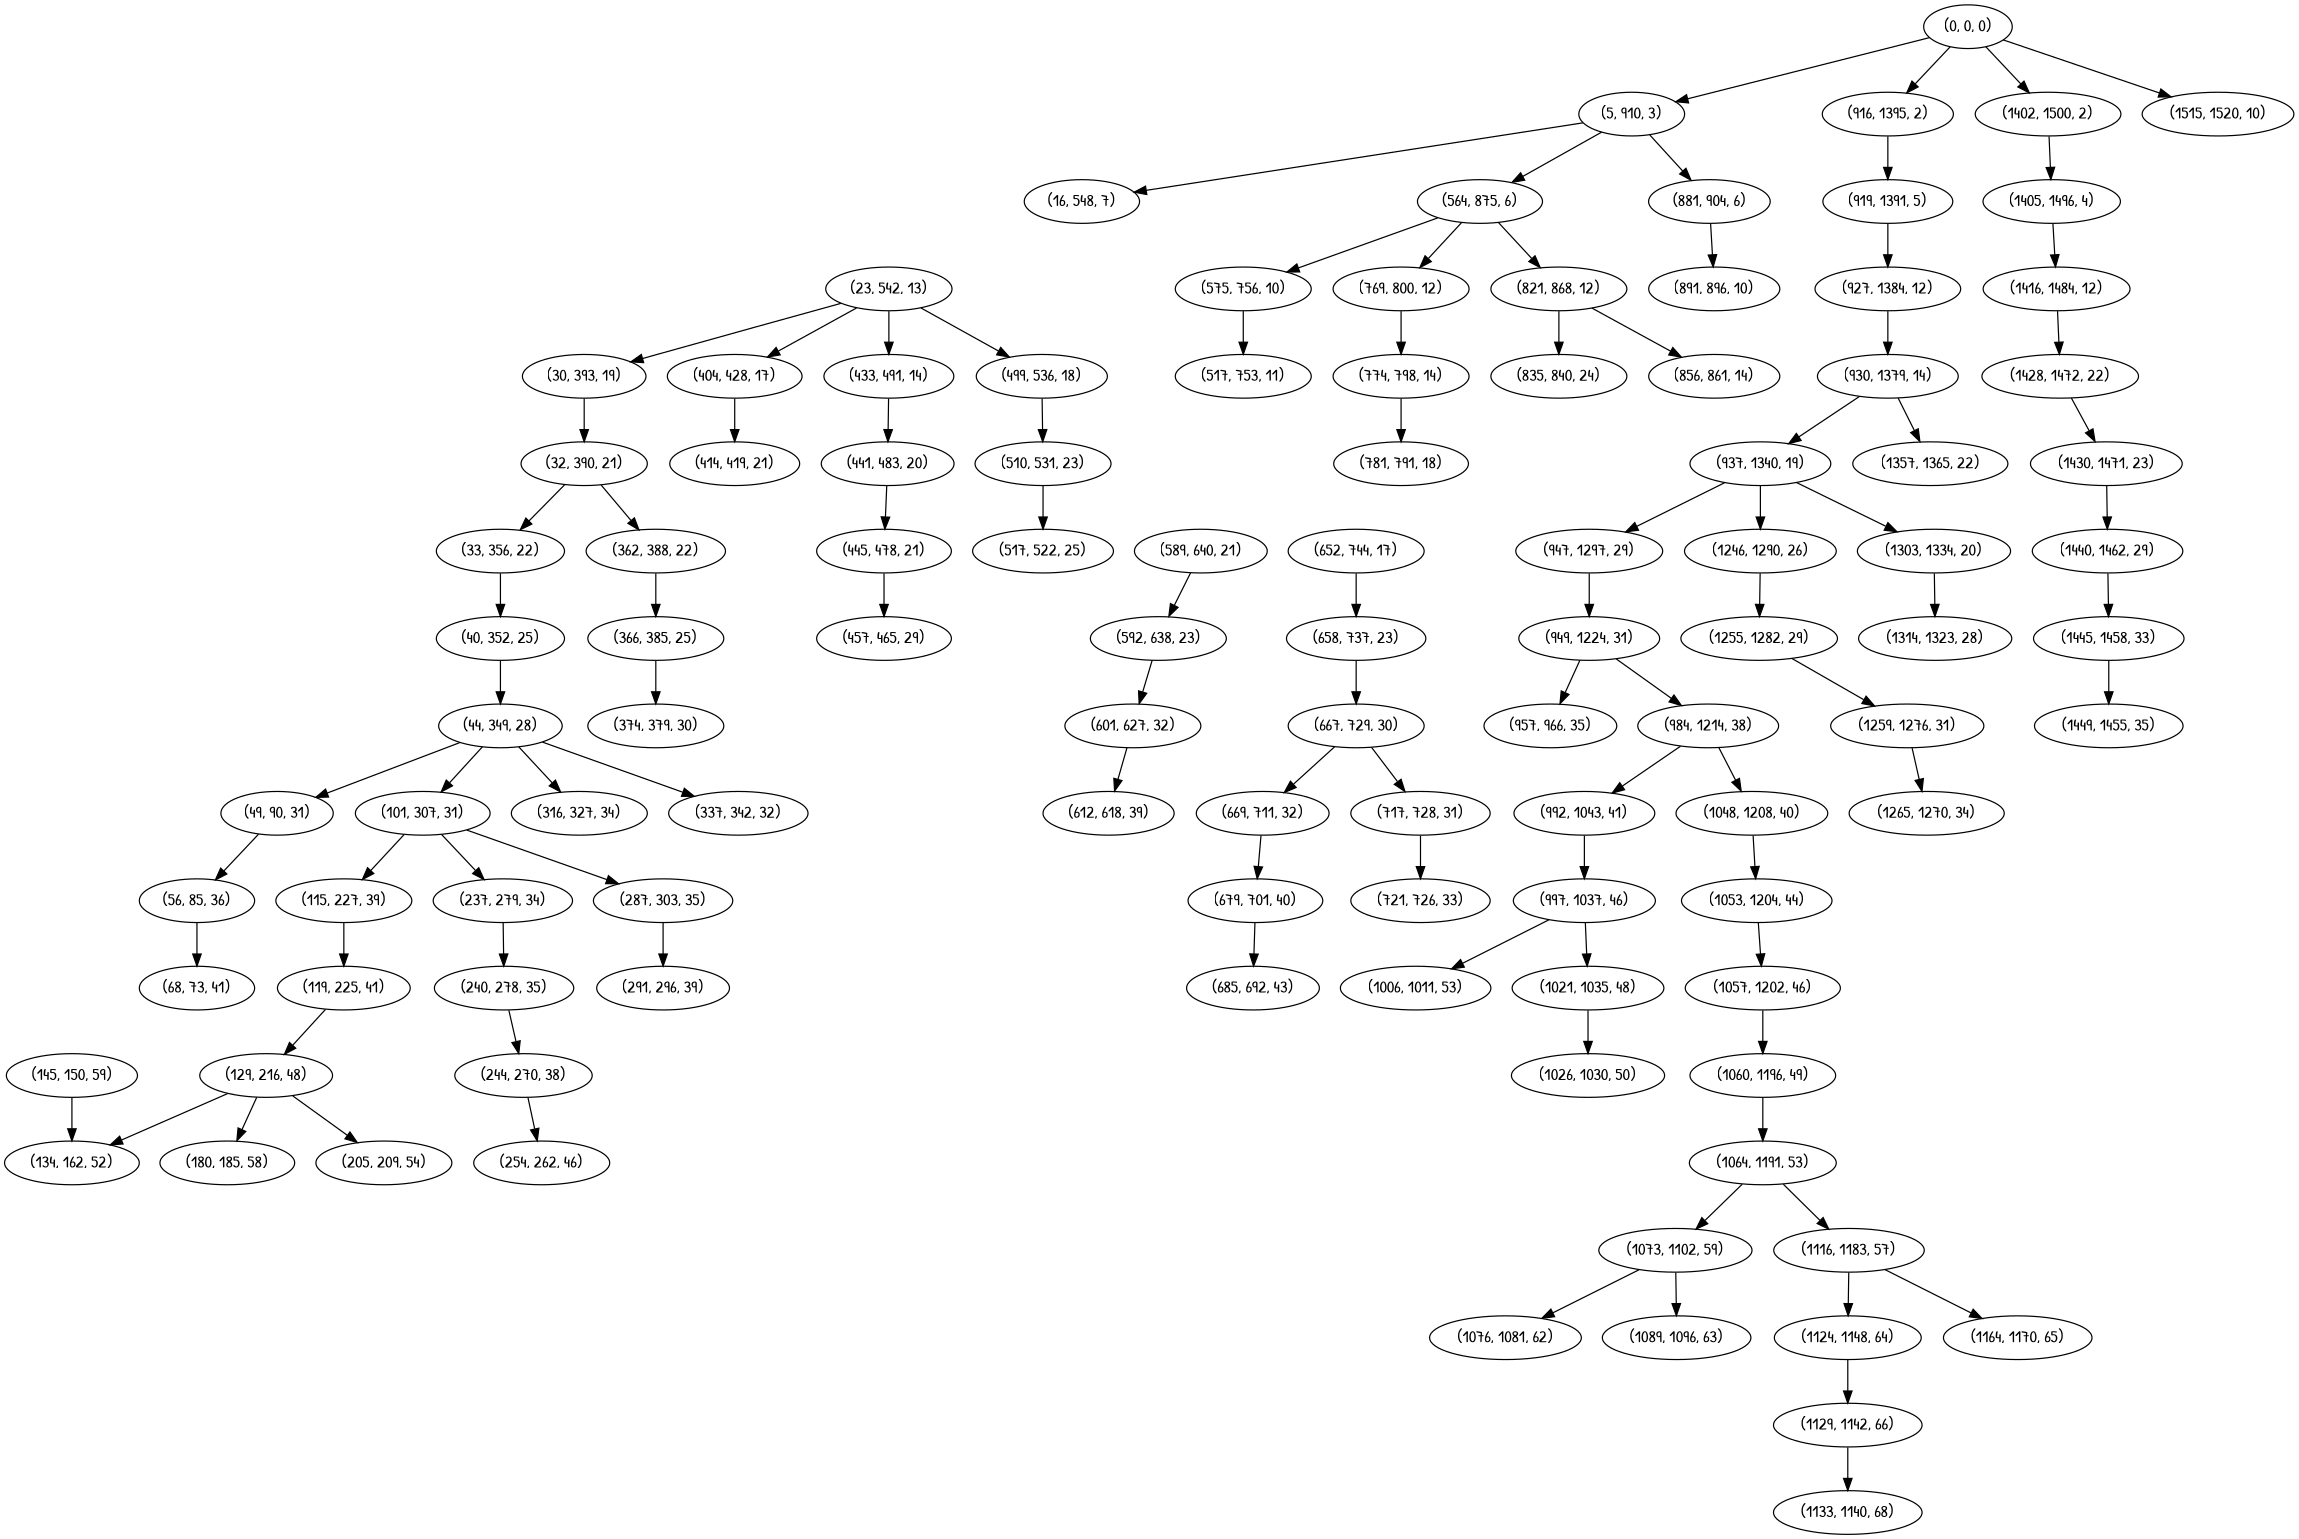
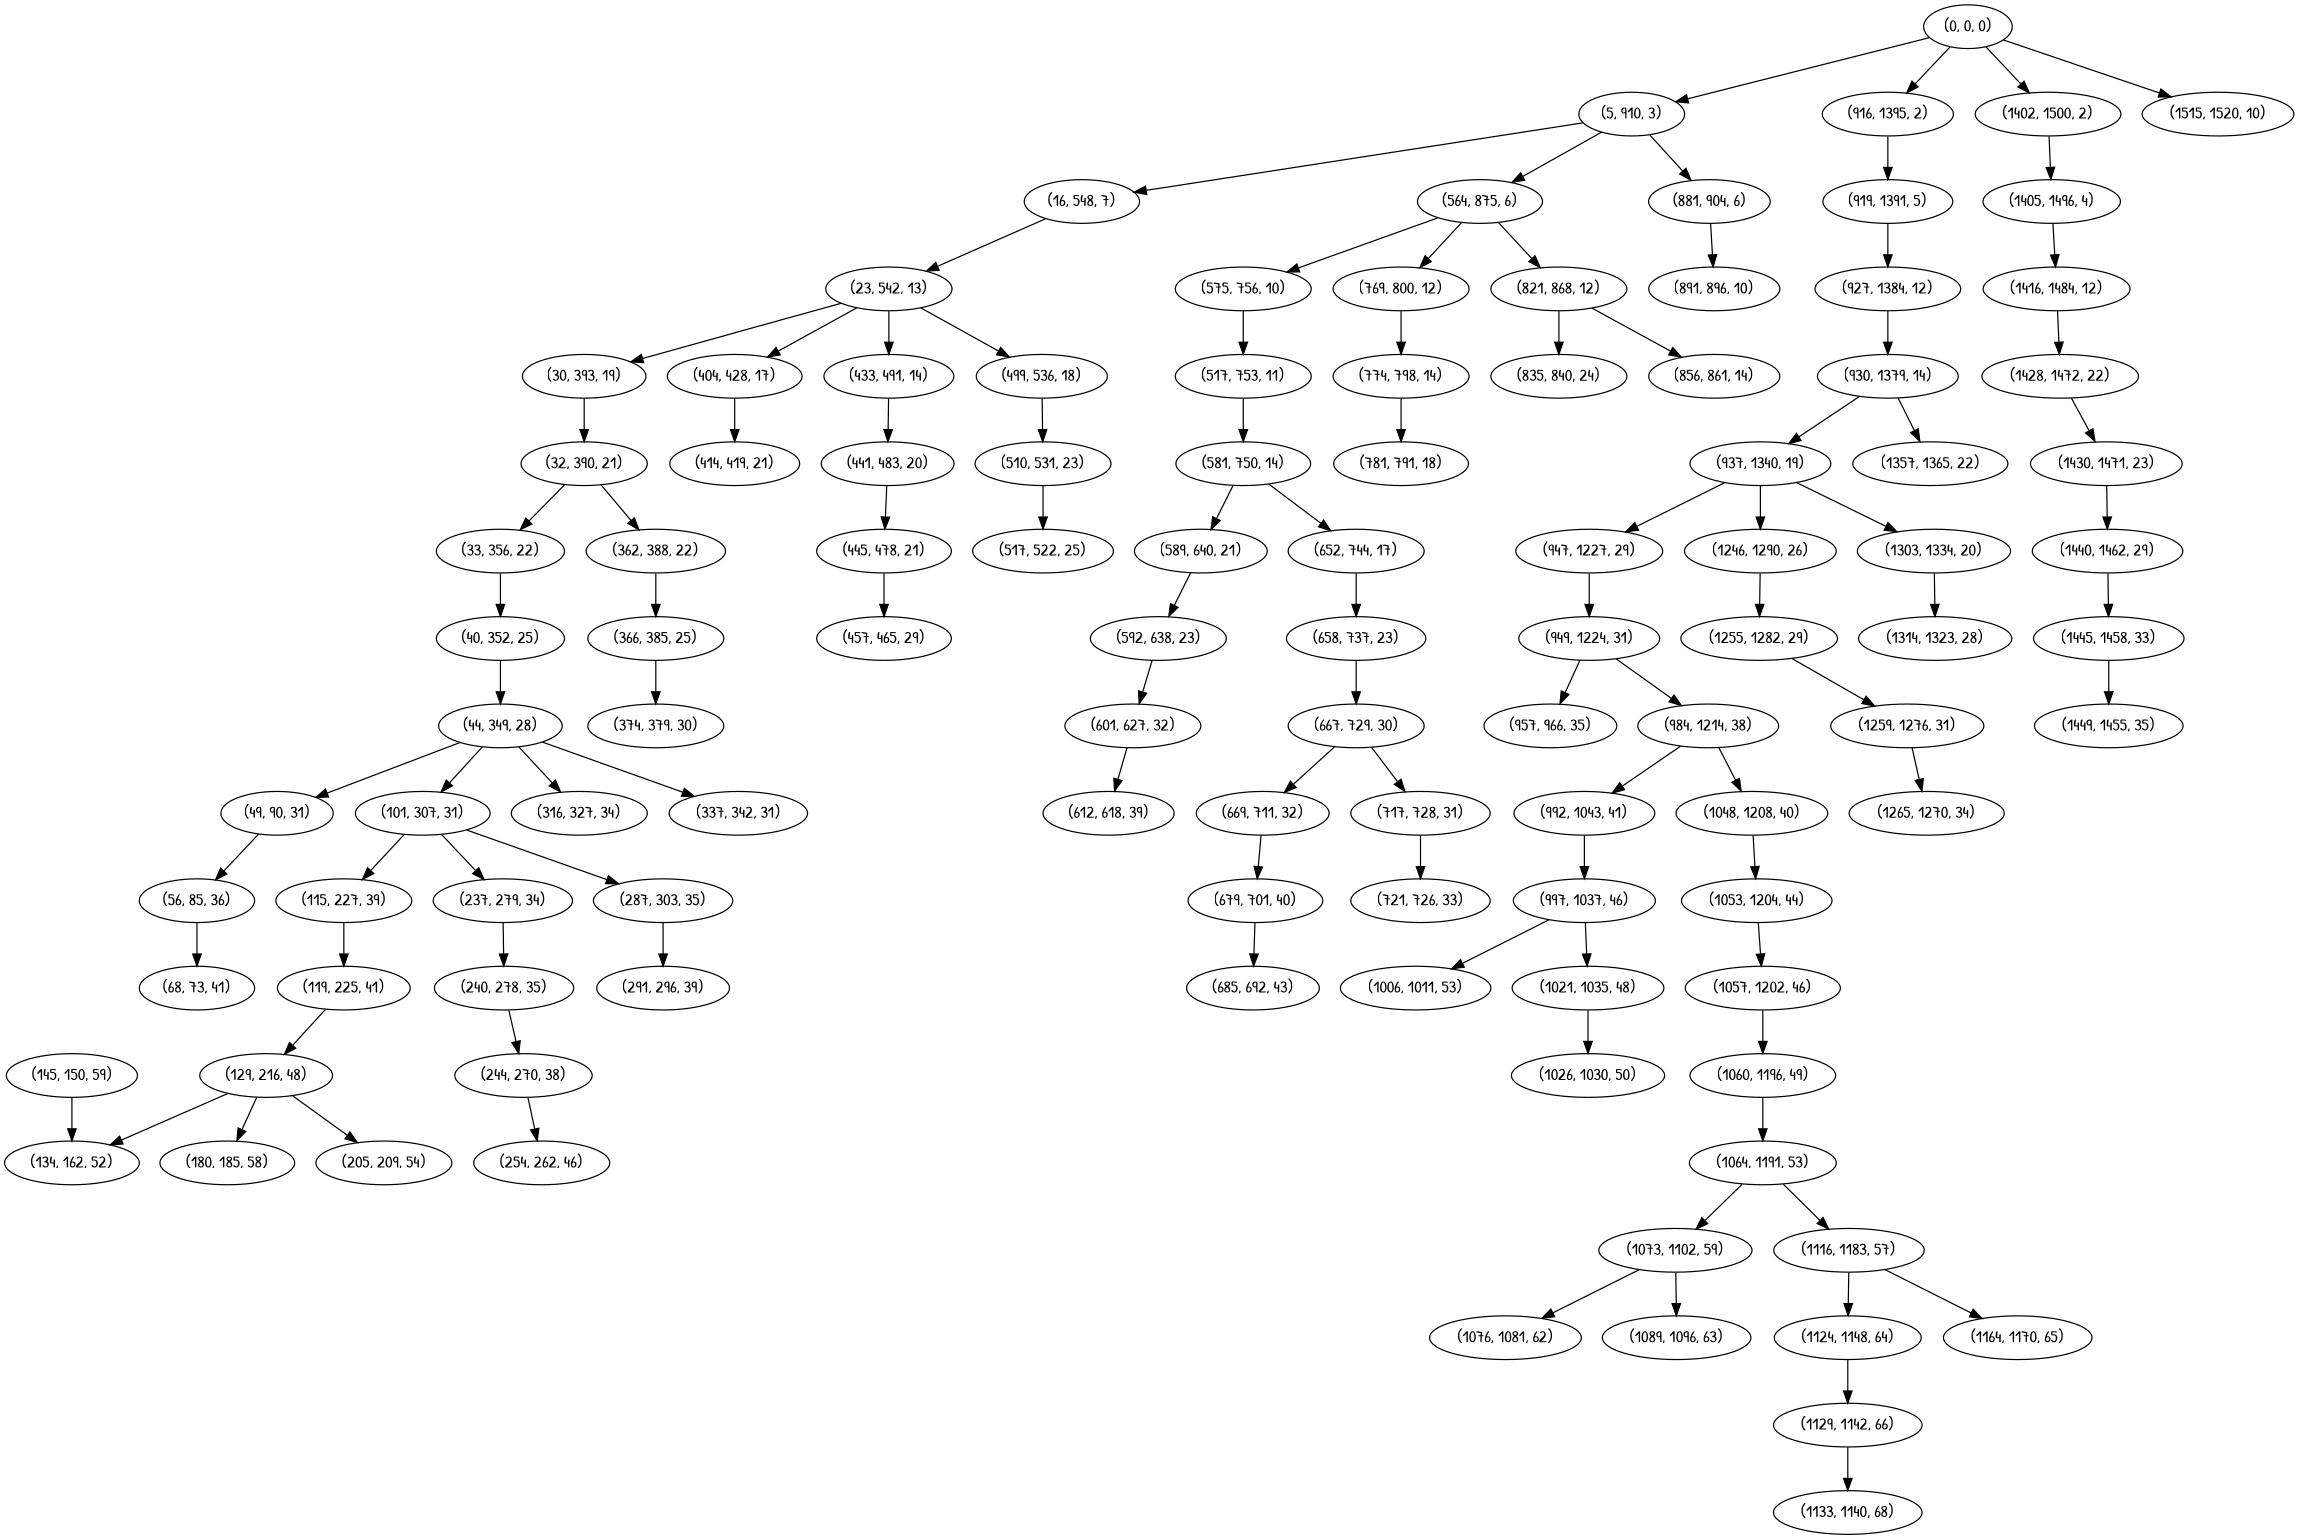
none -> (992, 242)
none -> (1243, 464)
(1589, 551) -> (1589, 551)
(738, 813) -> (738, 813)
